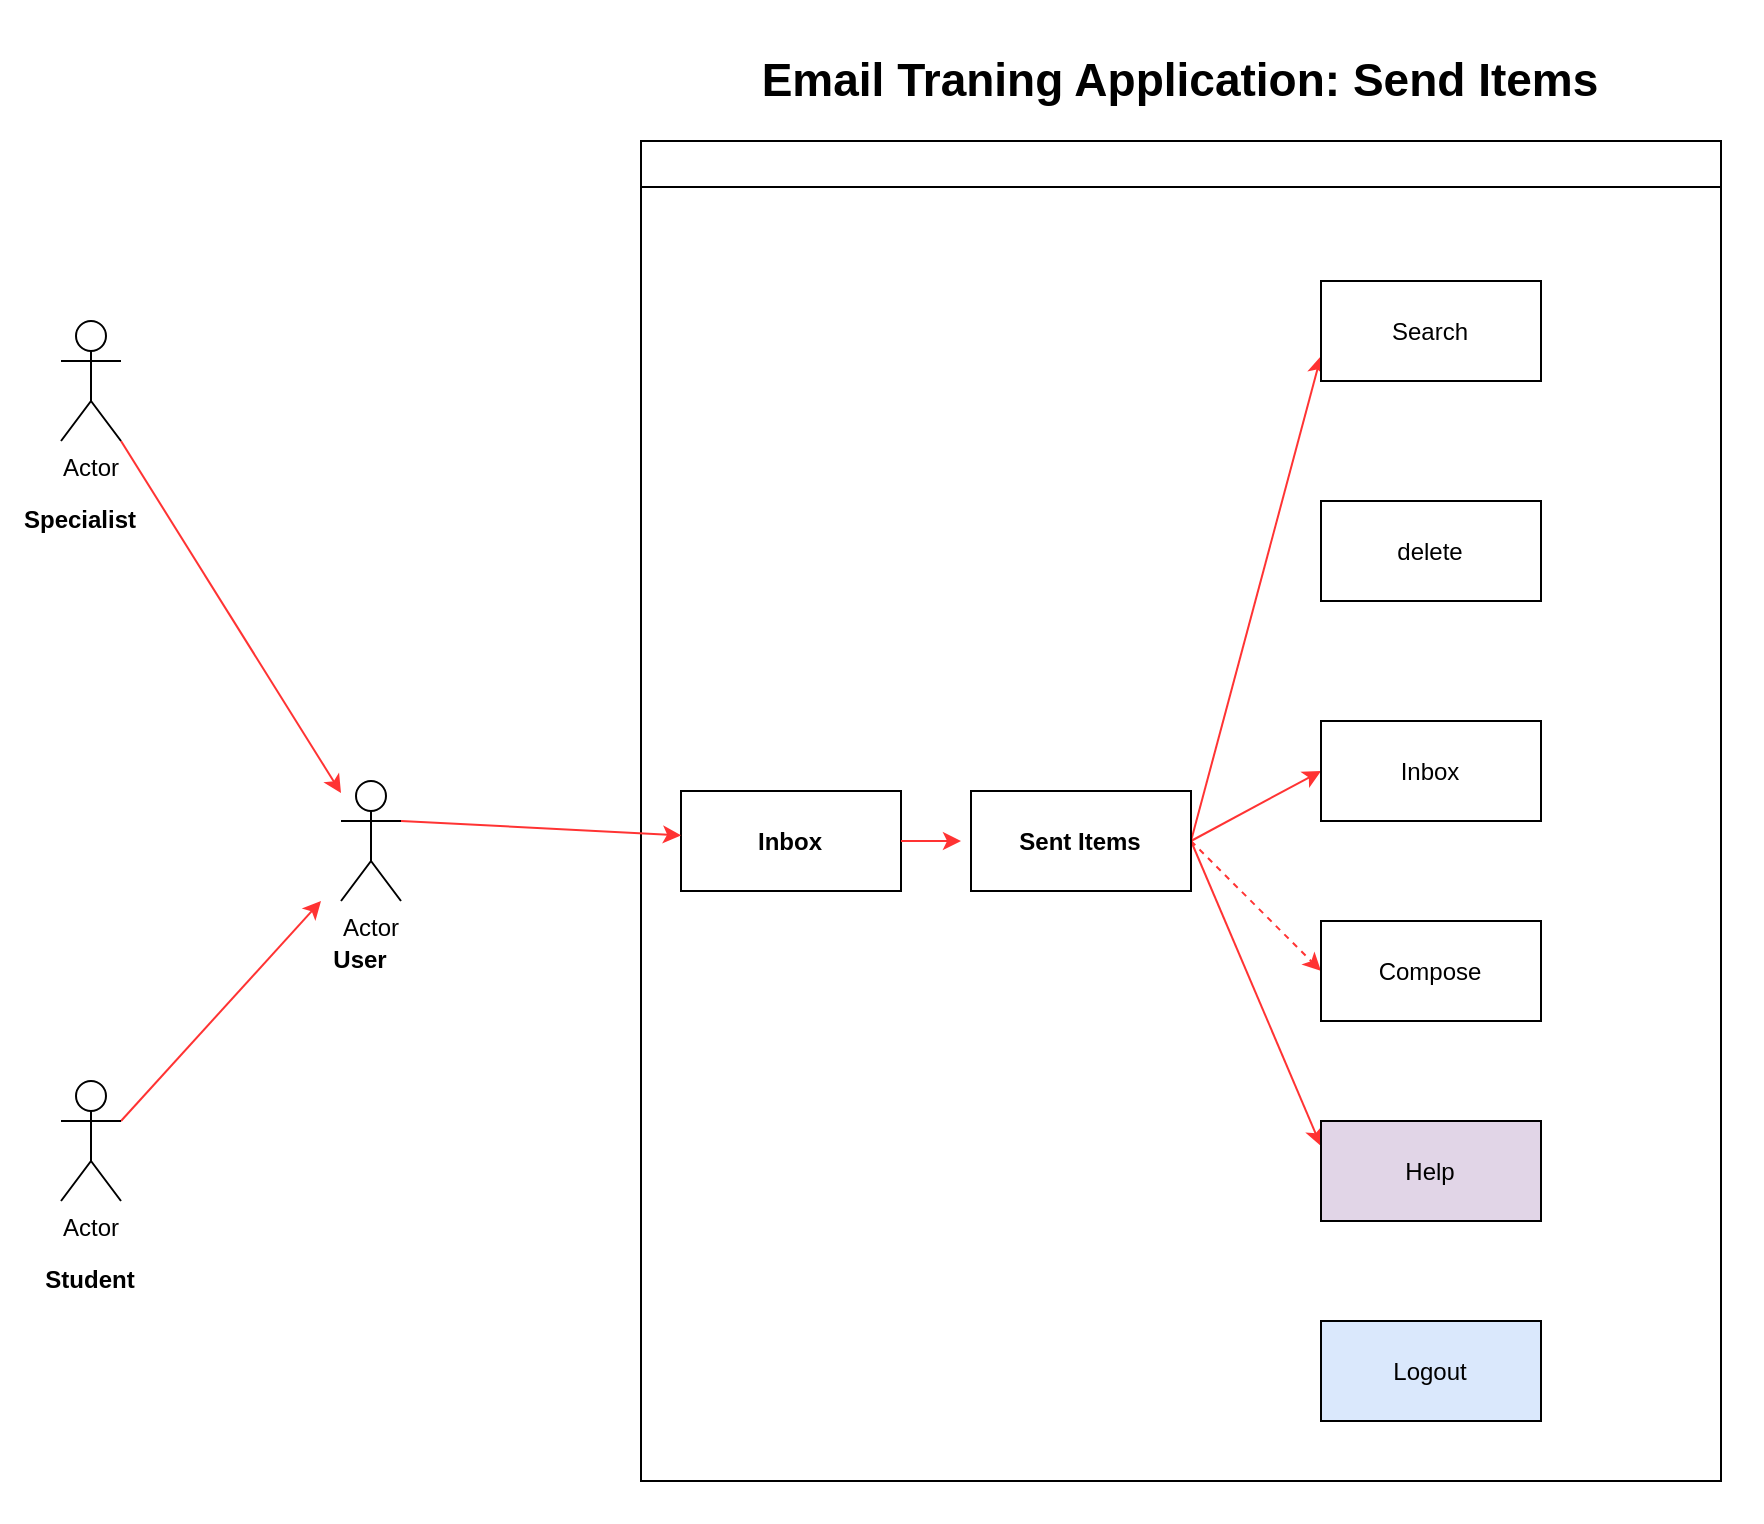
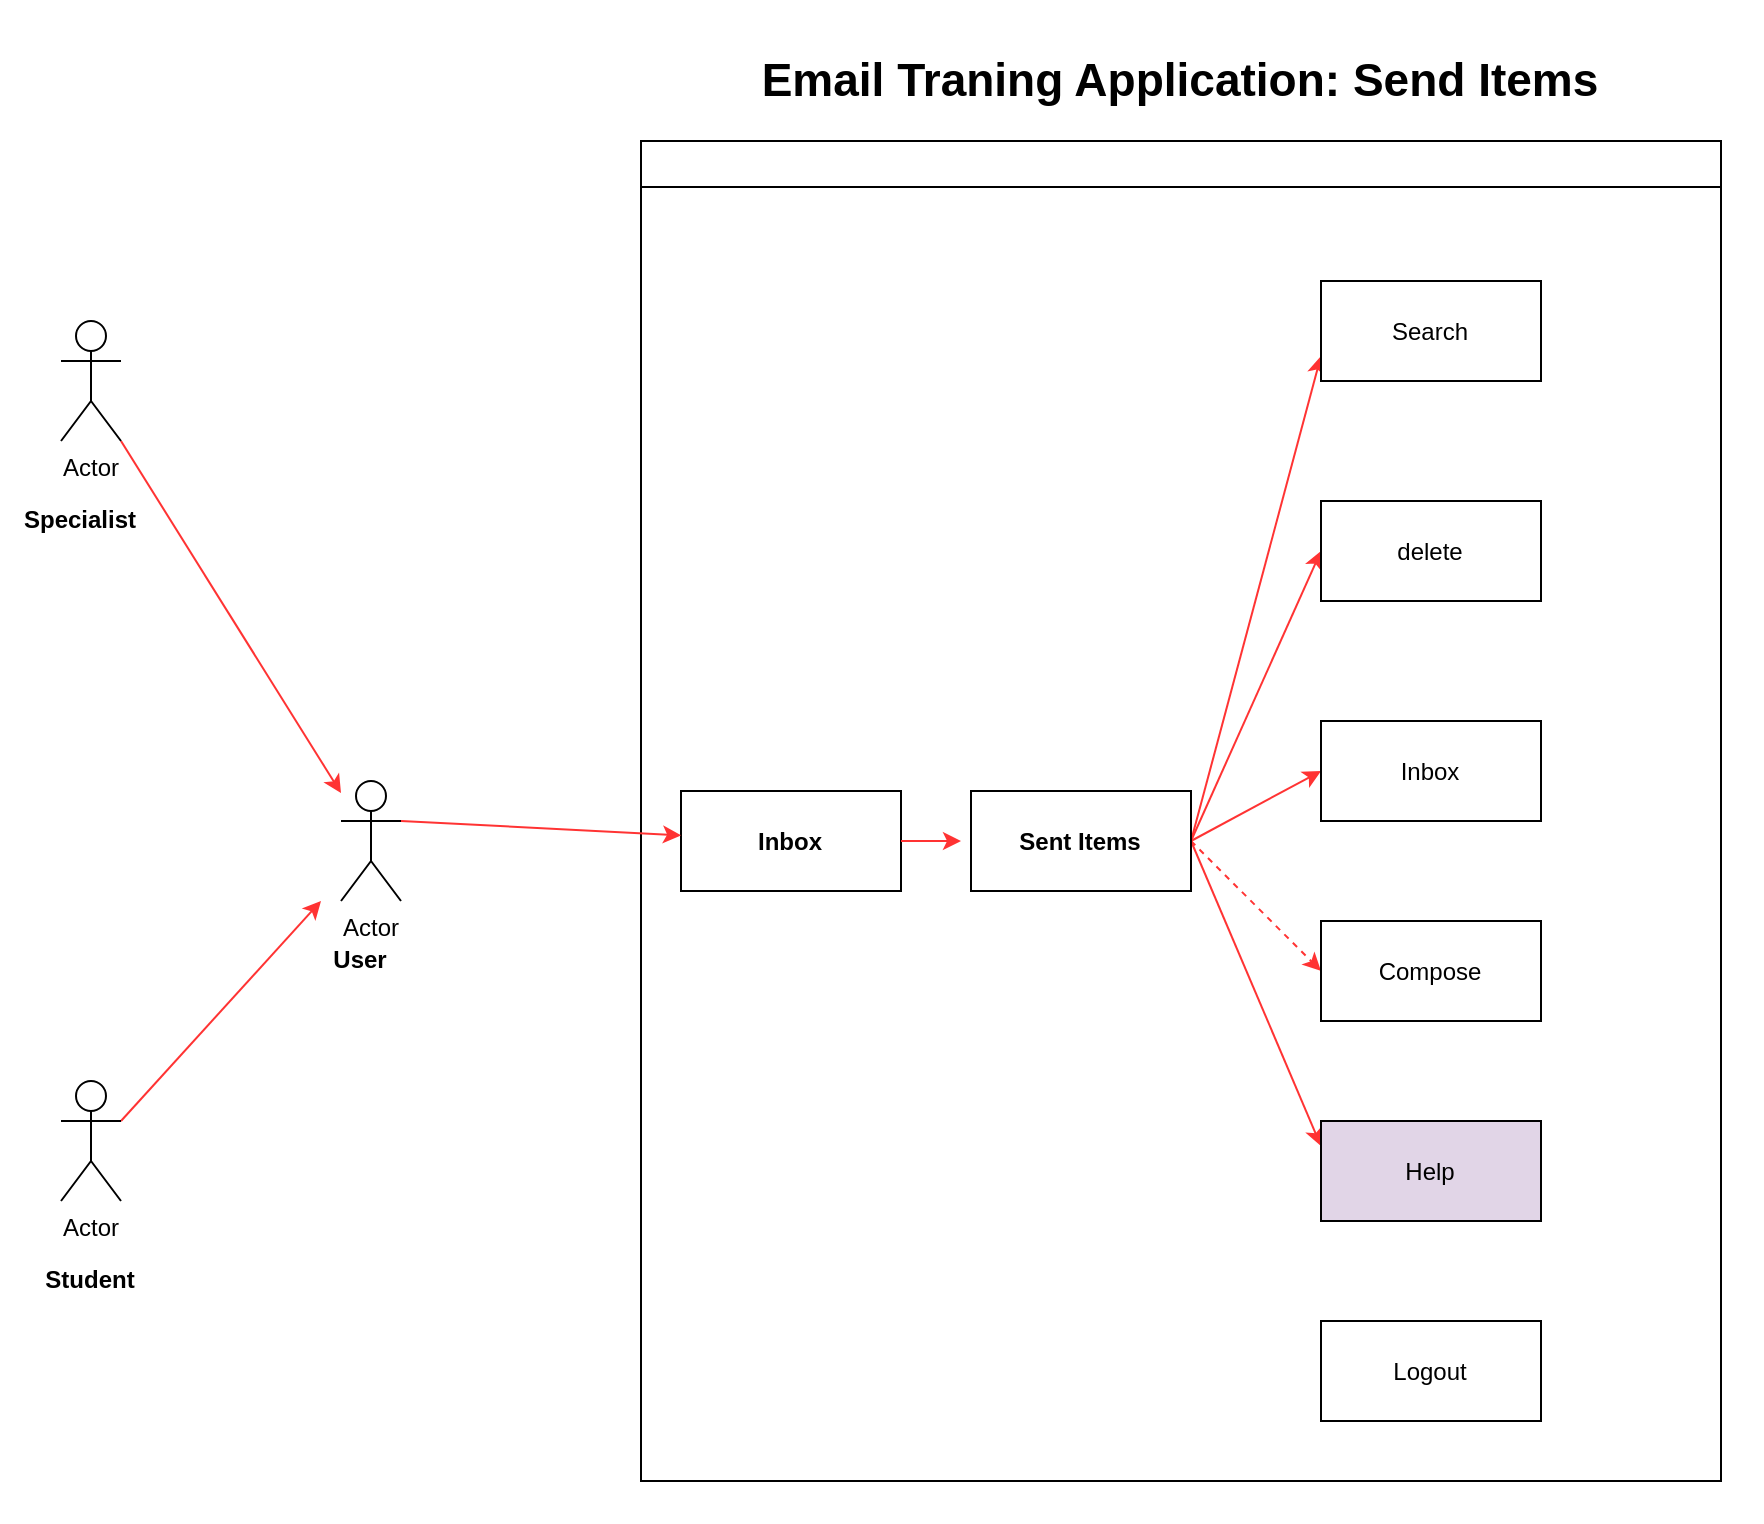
none -> (1256, 695)
(1431, 1371) -> (1431, 1371)
